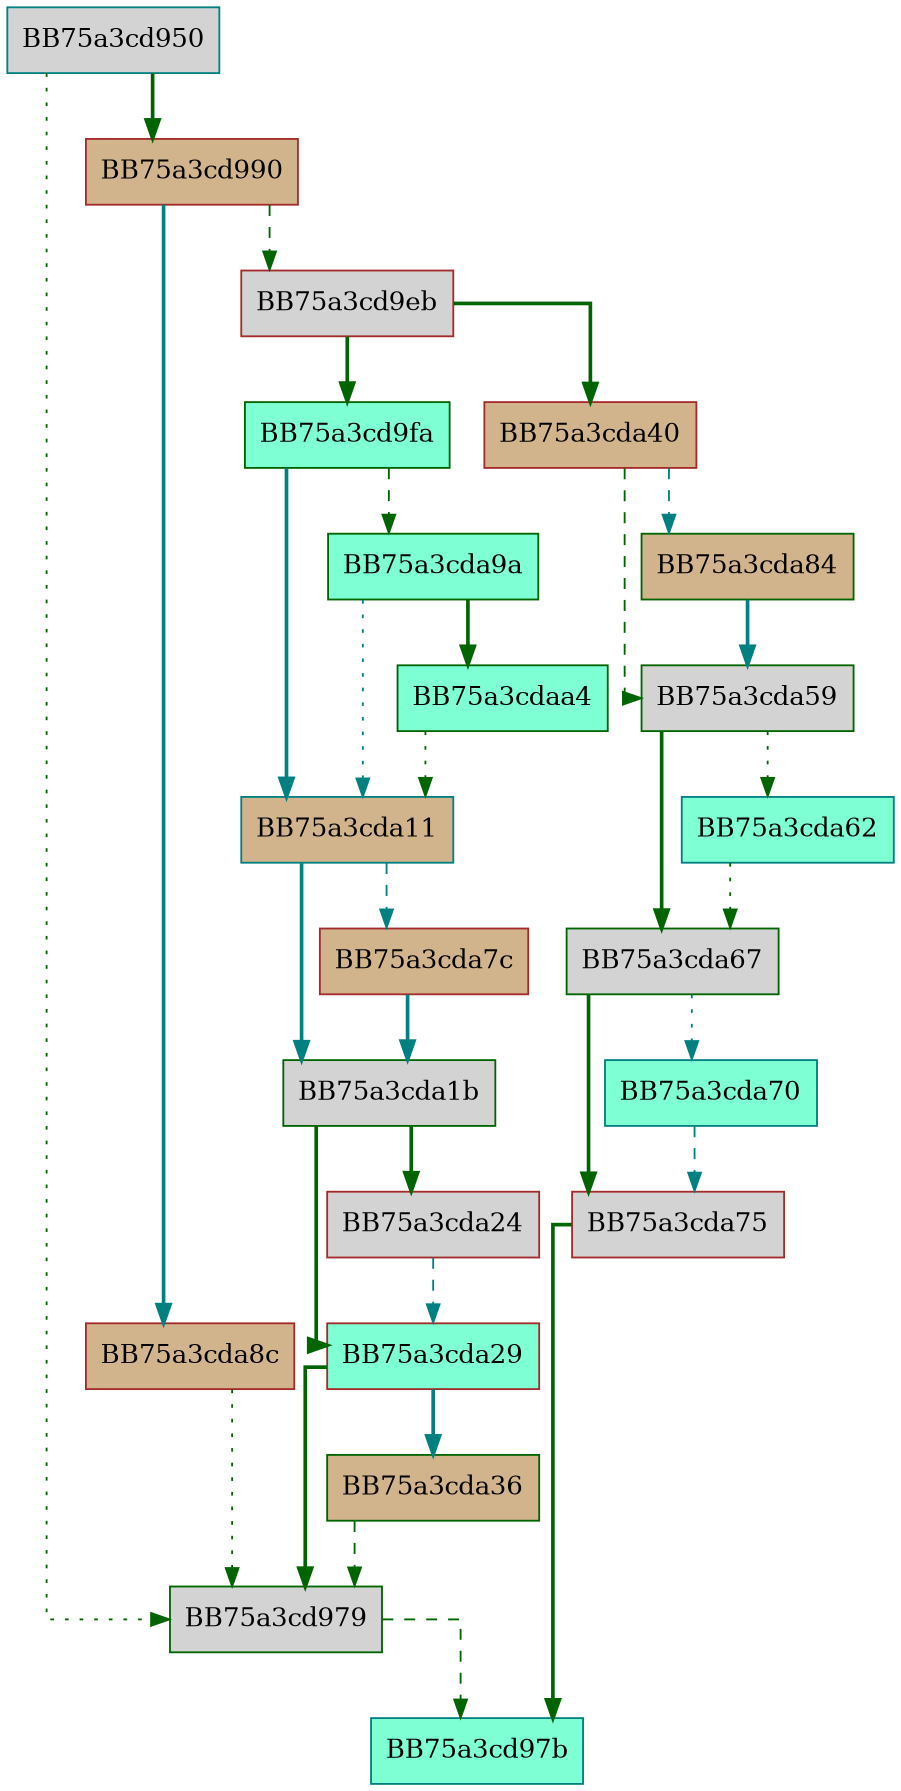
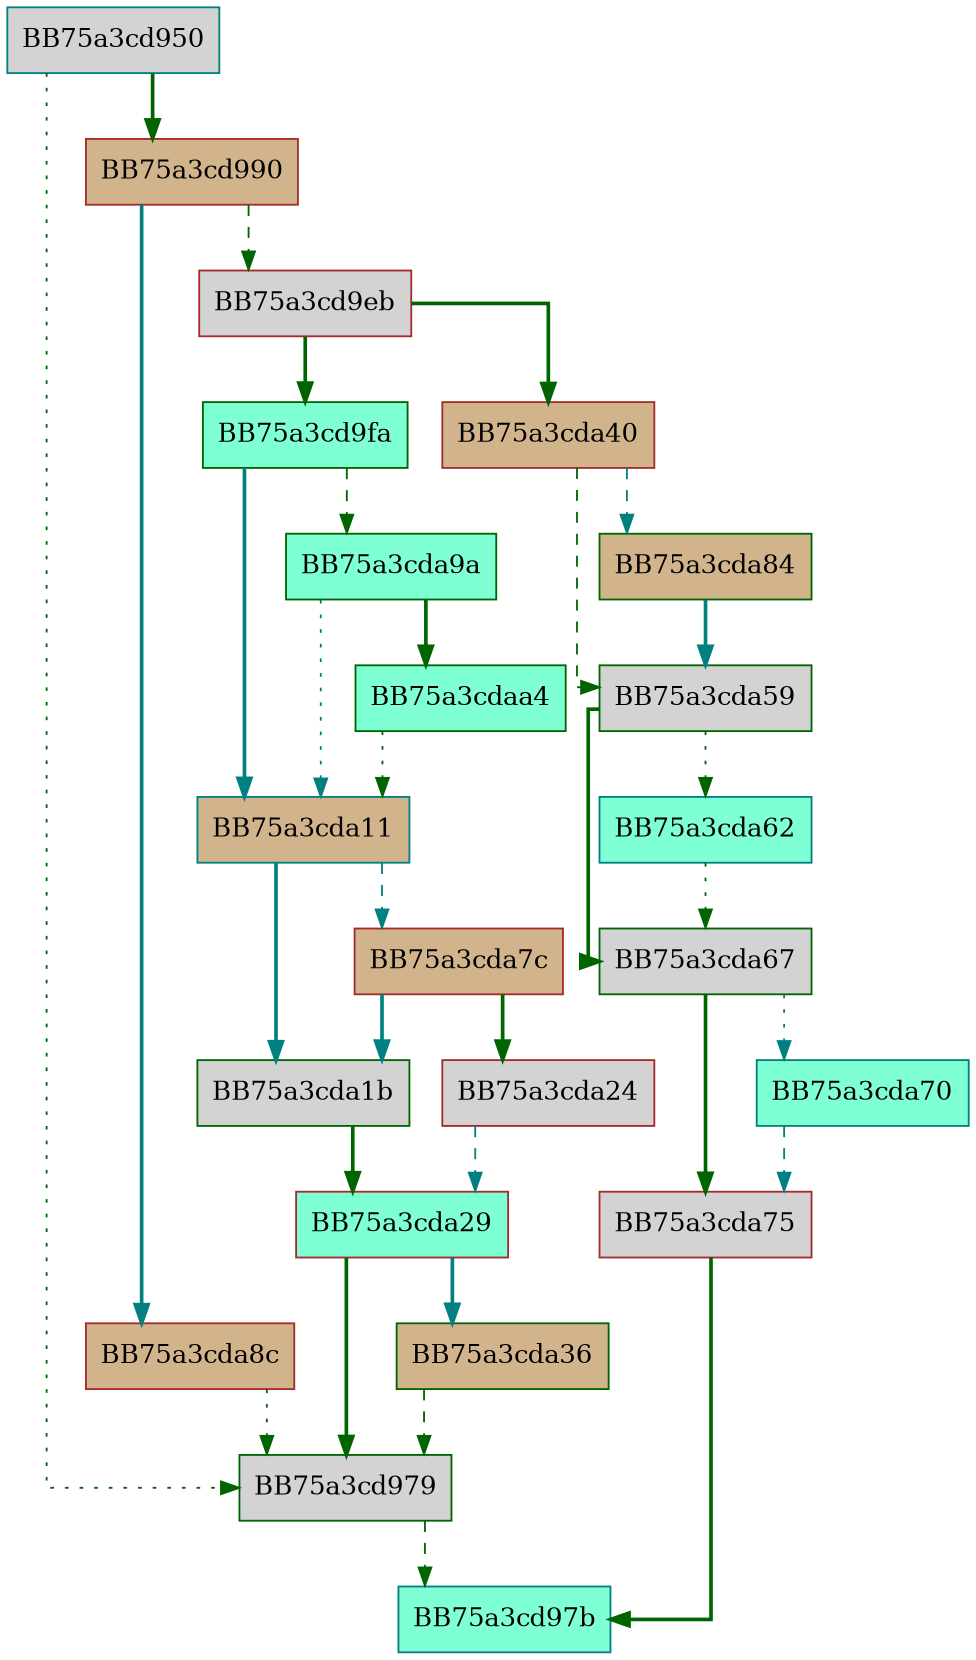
(411, 1149) -> (503, 1018)
